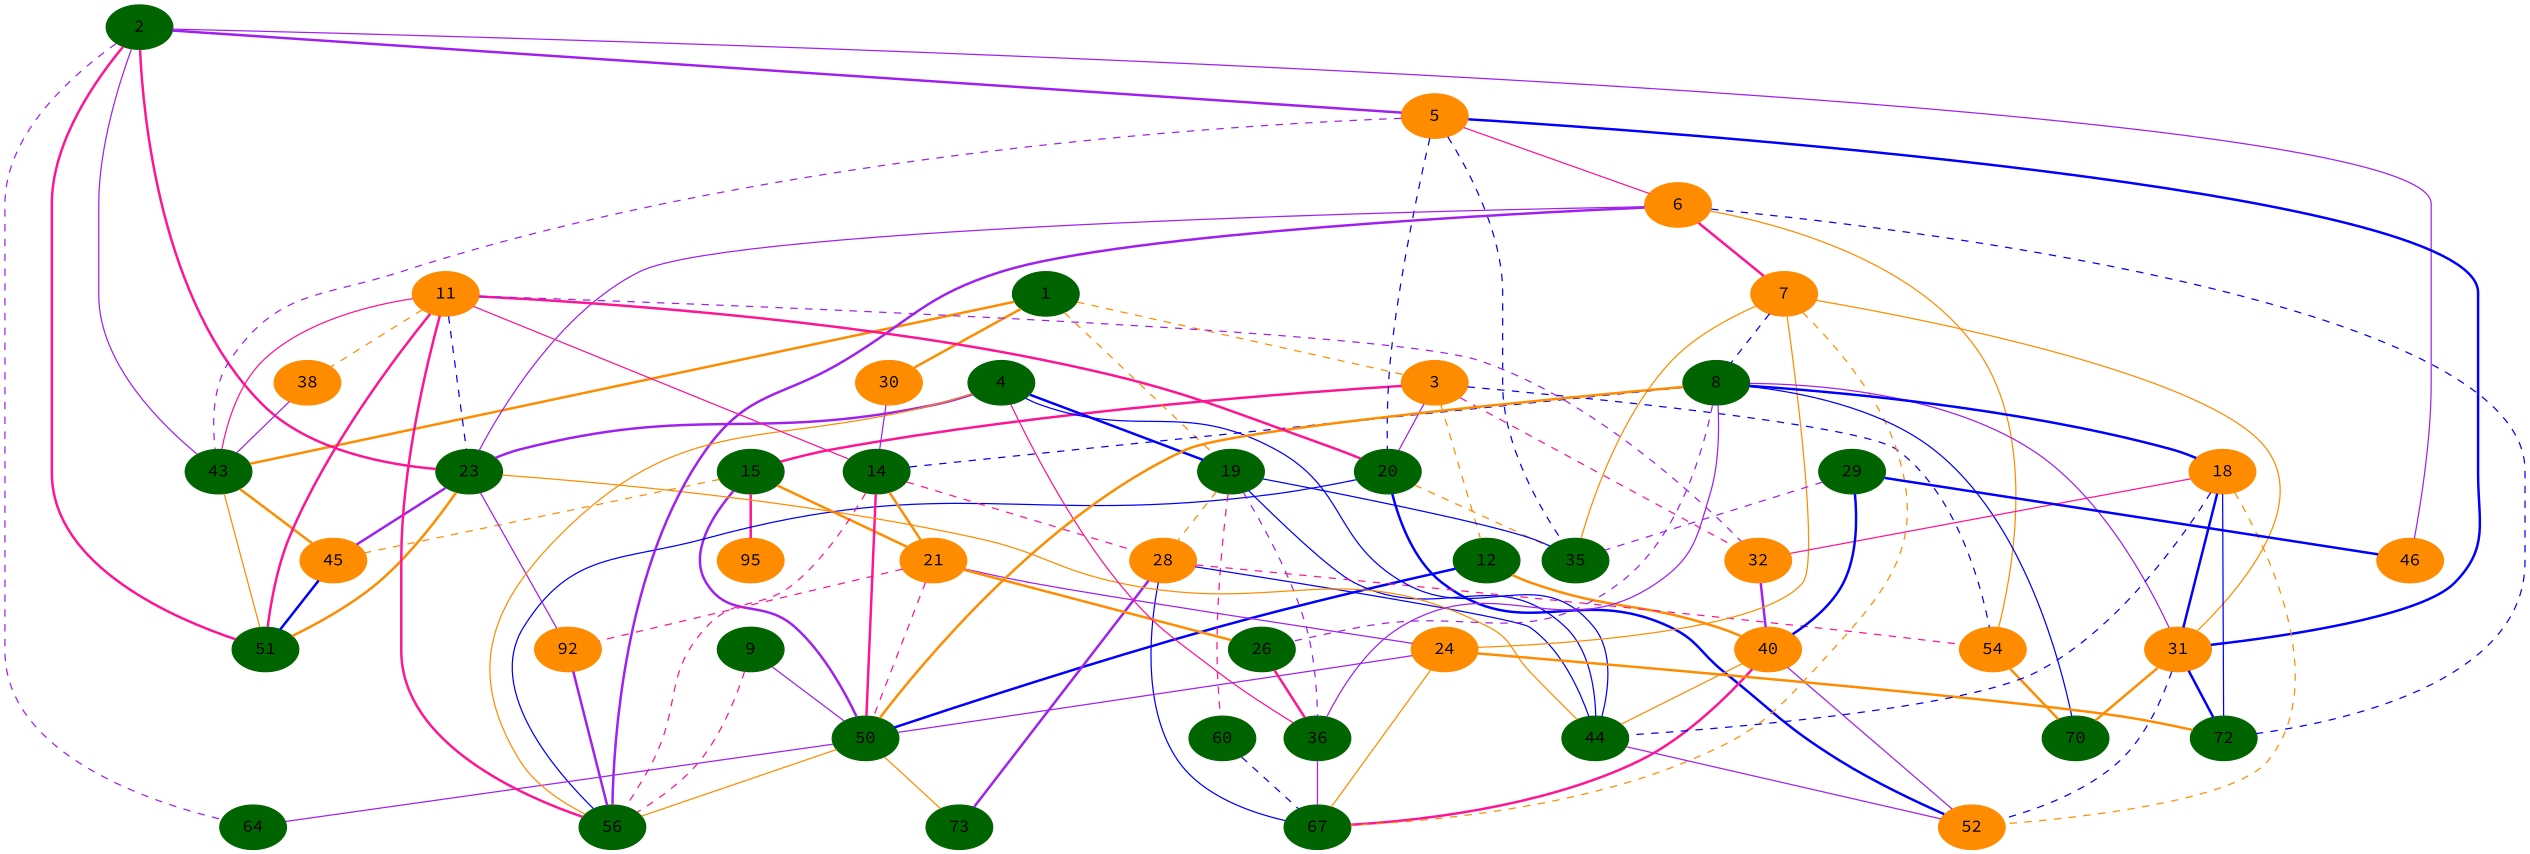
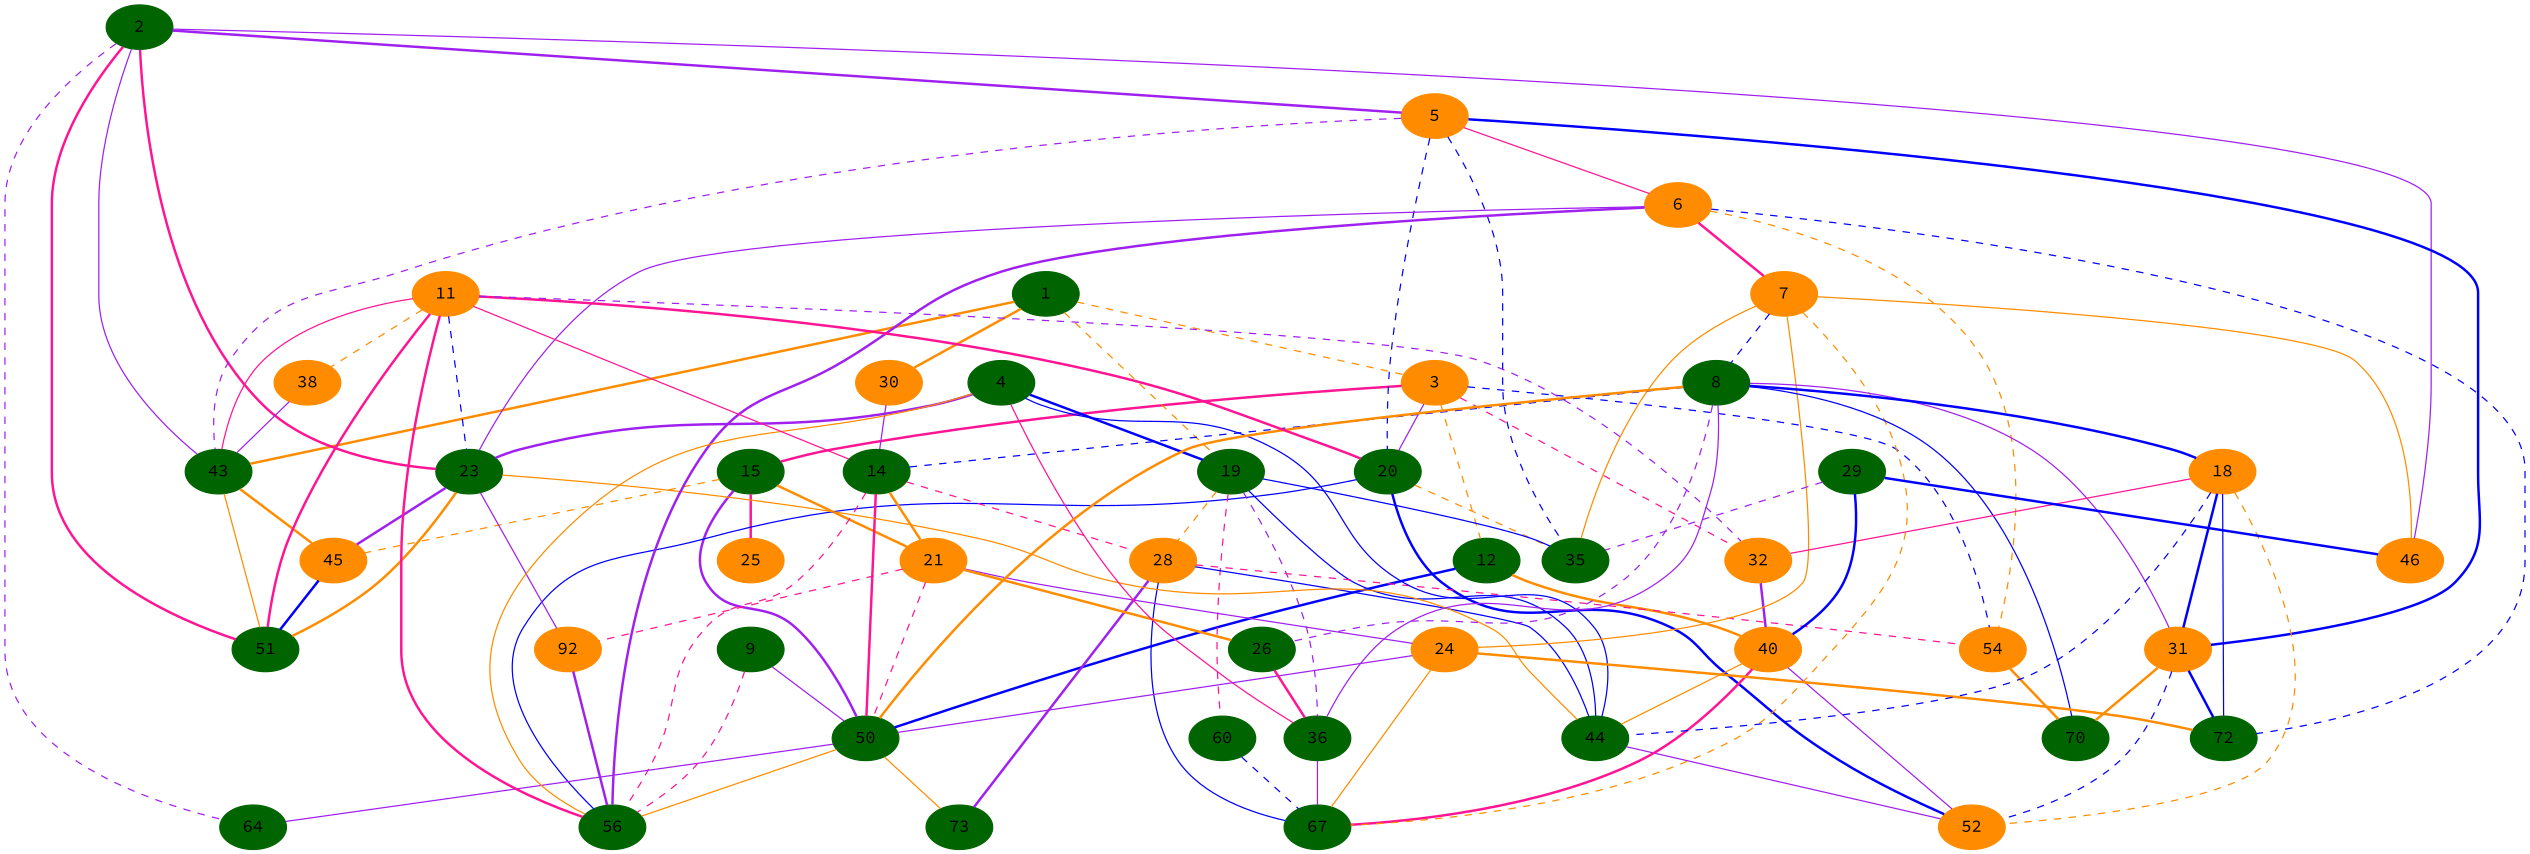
(1970, 342) -> (1970, 342)
(2151, 383) -> (2184, 325)
(751, 561) -> (751, 561)
